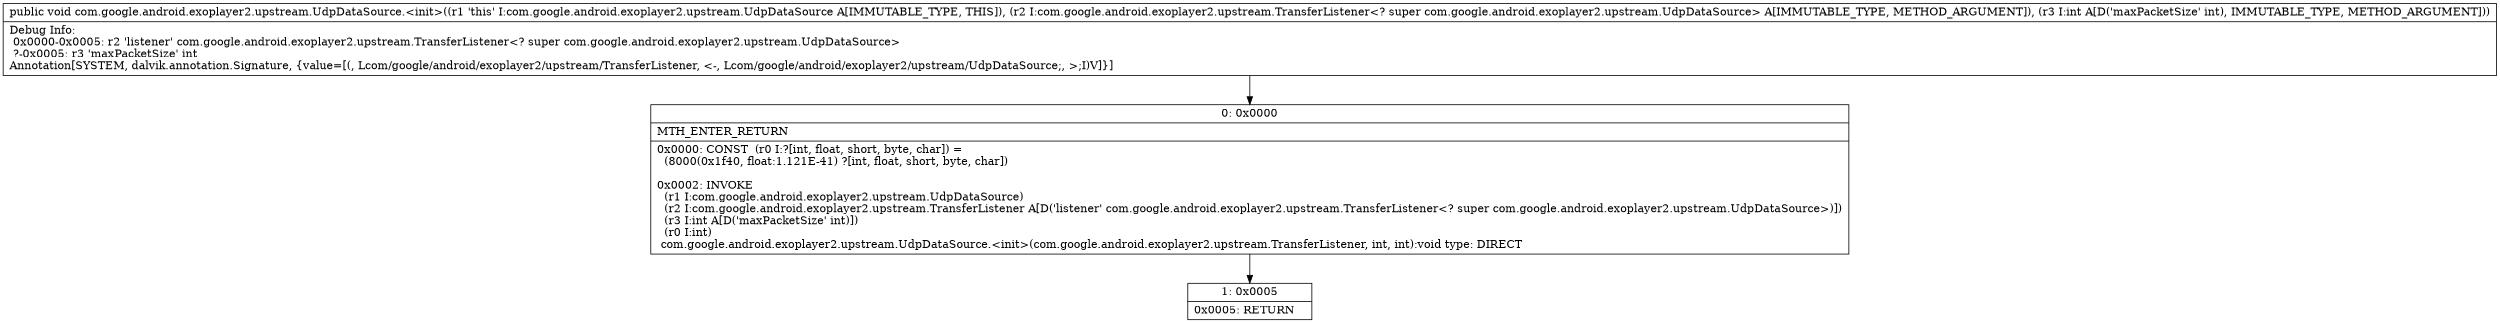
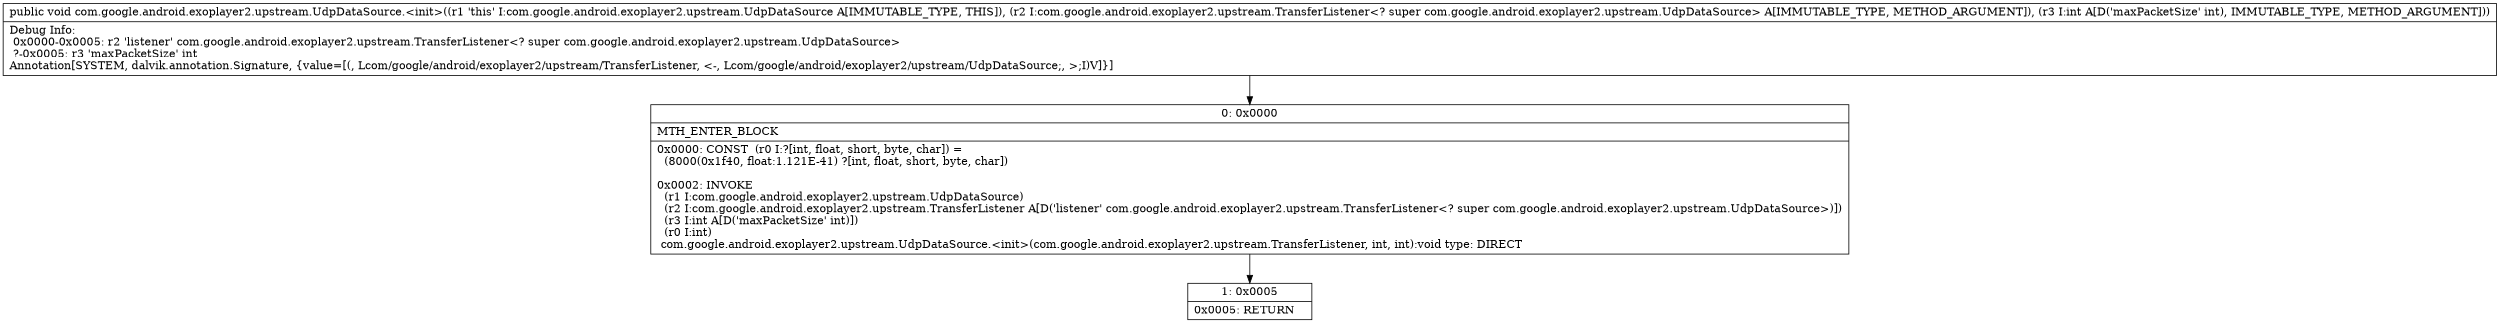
(723, 132) -> (718, 132)
